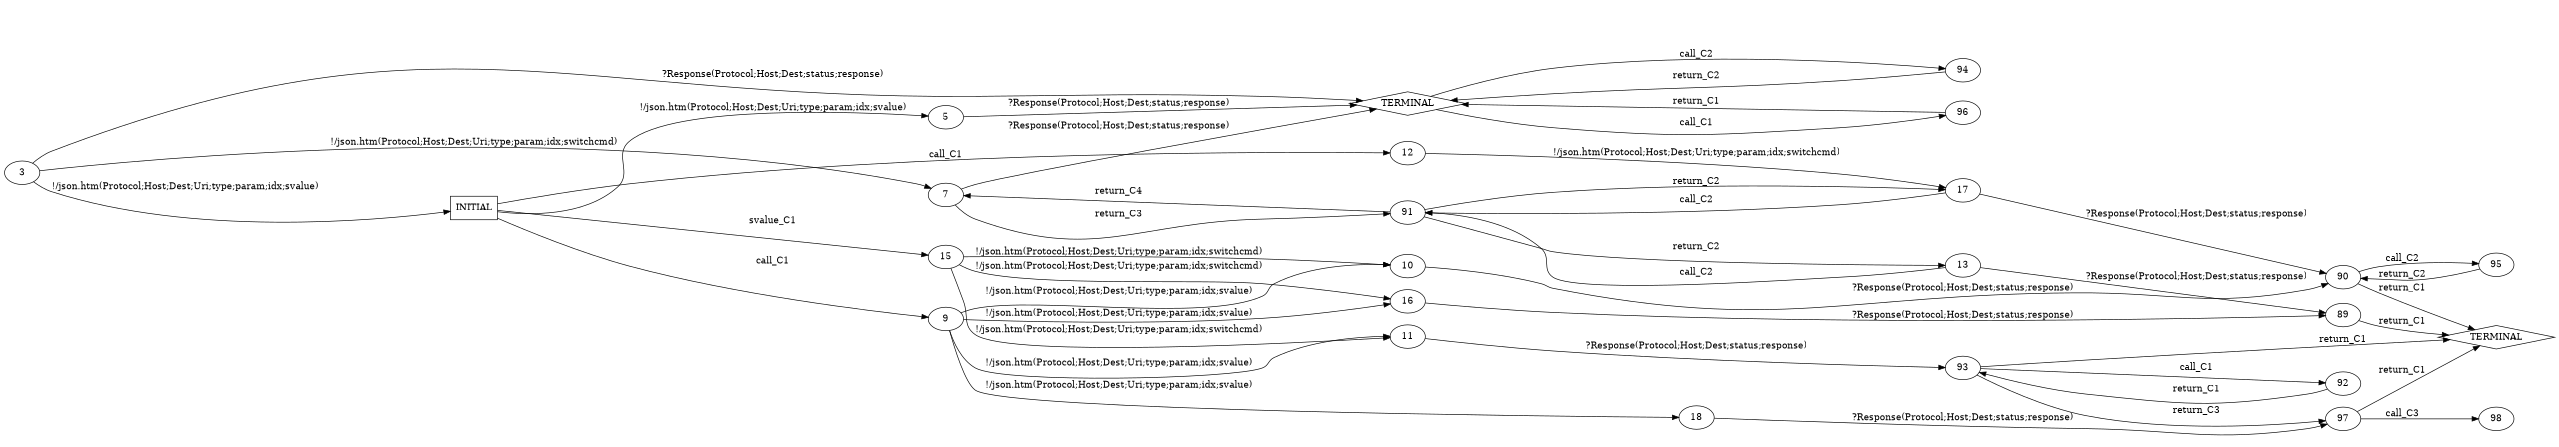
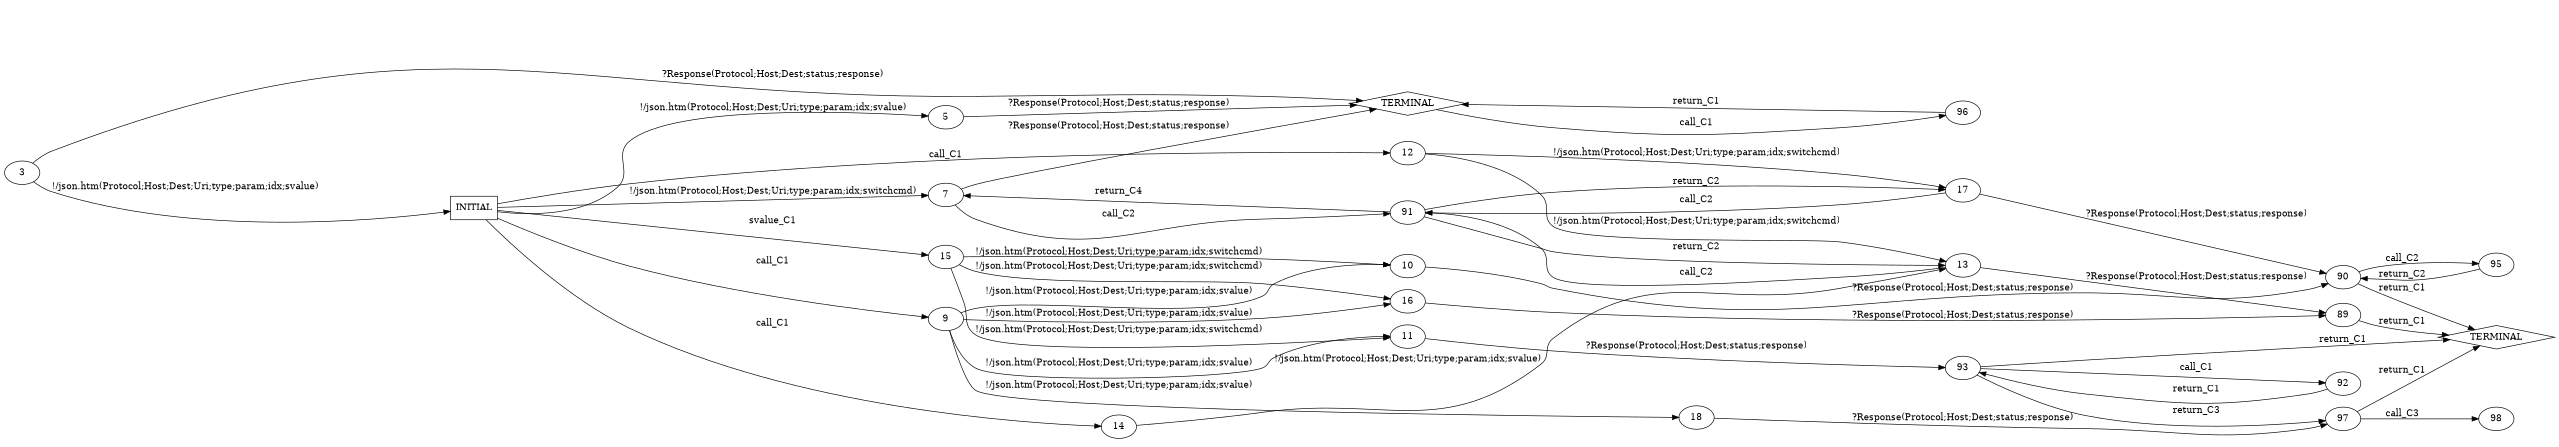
(1963, 70) -> none
(483, 148) -> (710, 201)
(1119, 214) -> (1119, 214)
none -> (1667, 239)
none -> (1119, 427)
